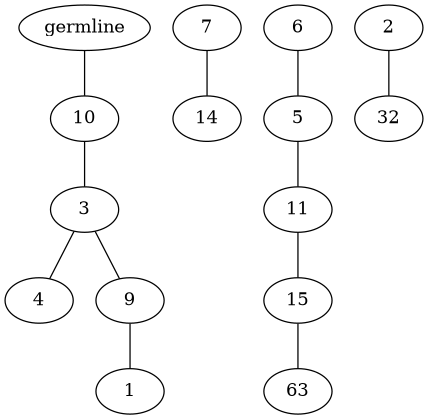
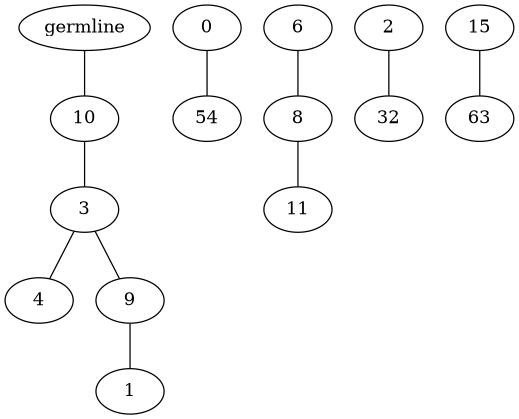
(207, 28) -> (207, 28)
(207, 119) -> (207, 119)
(298, 119) -> (298, 119)
(298, 255) -> none
